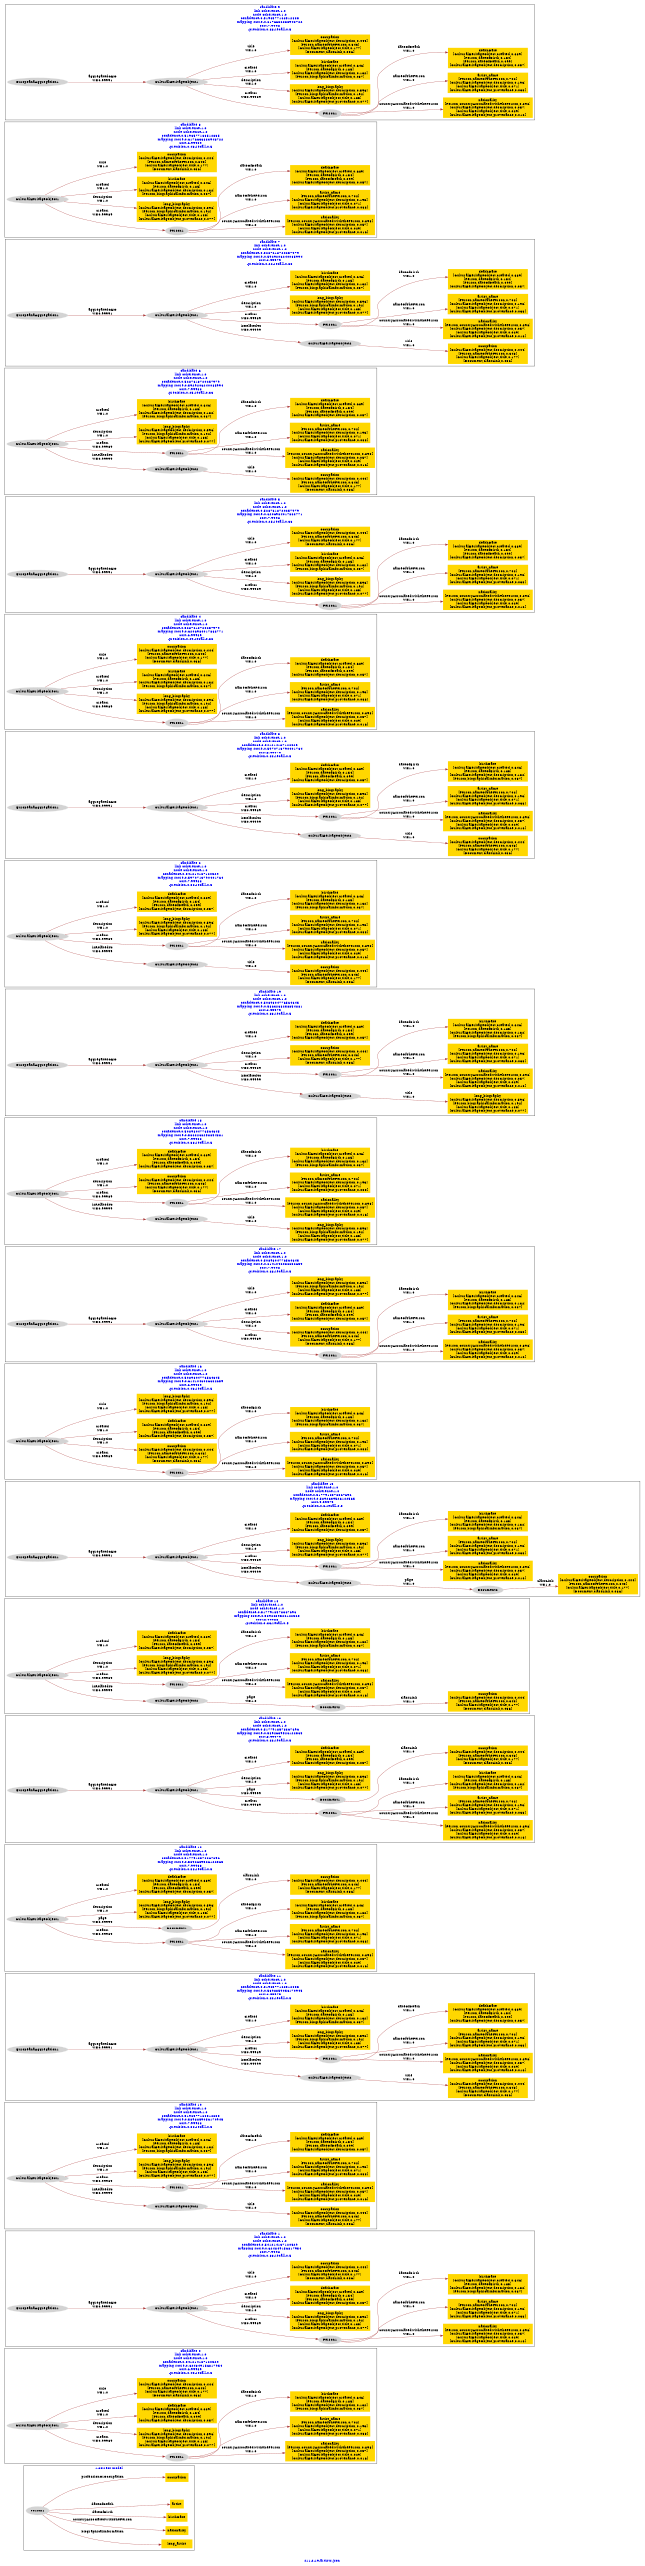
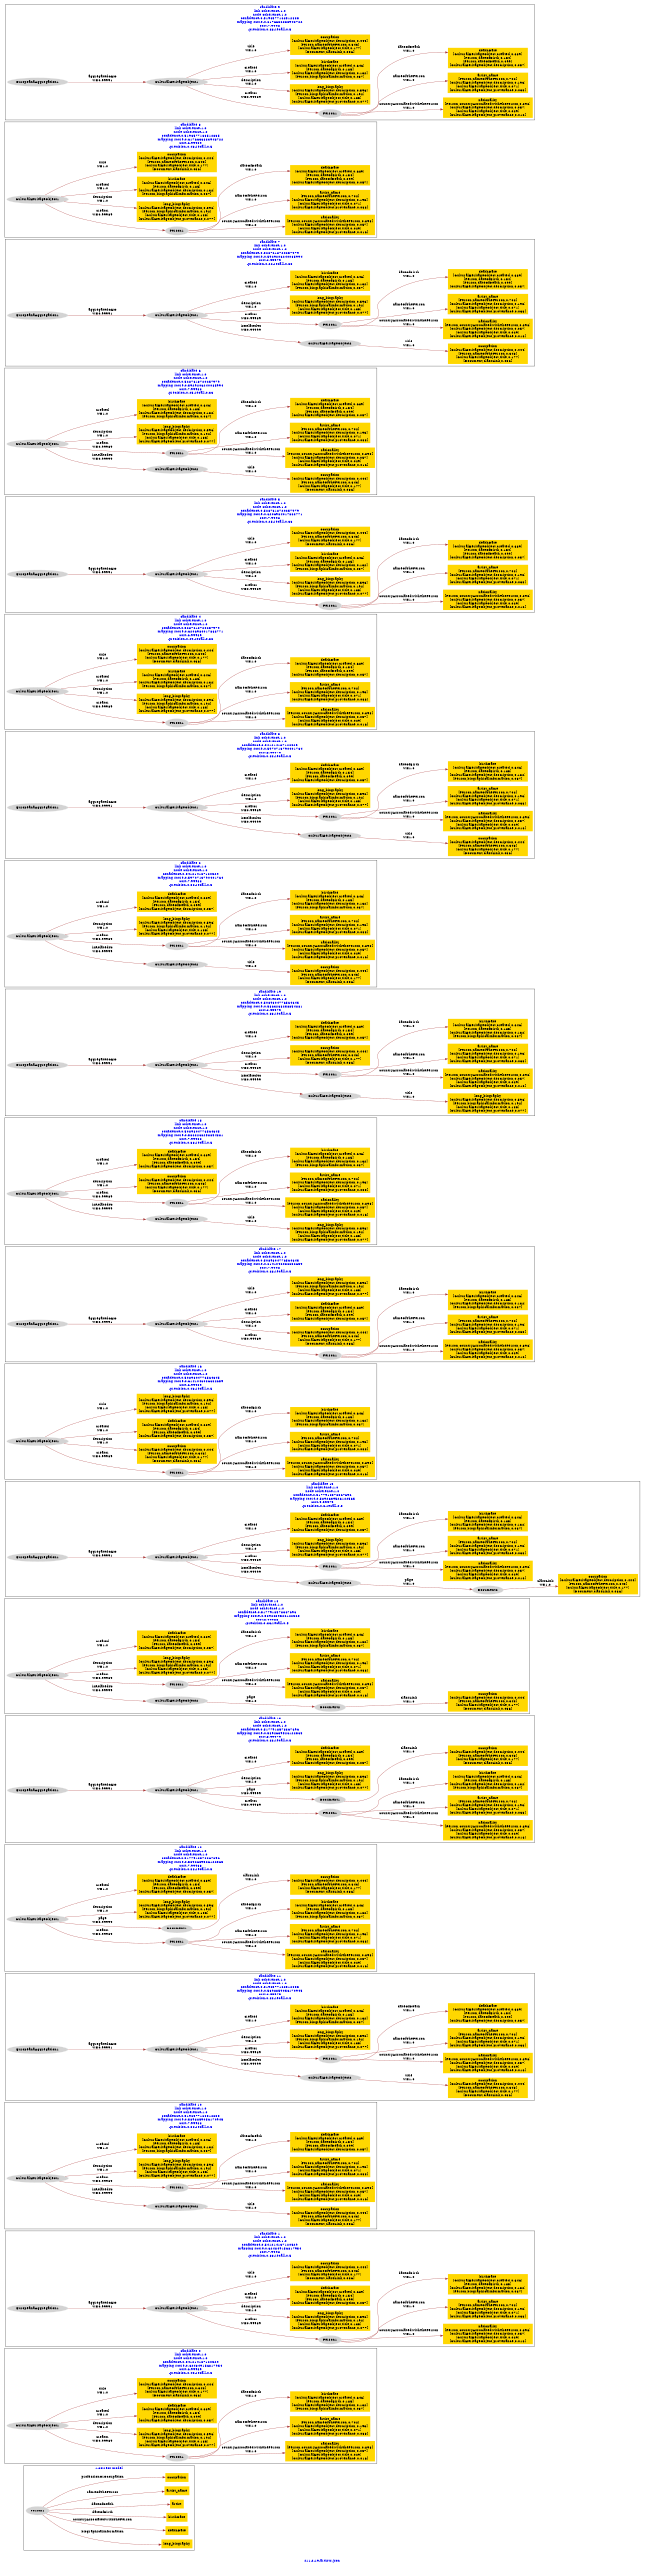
none -> (177, 2491)
(177, 2531) -> (177, 2531)
(177, 2544) -> (177, 2544)
